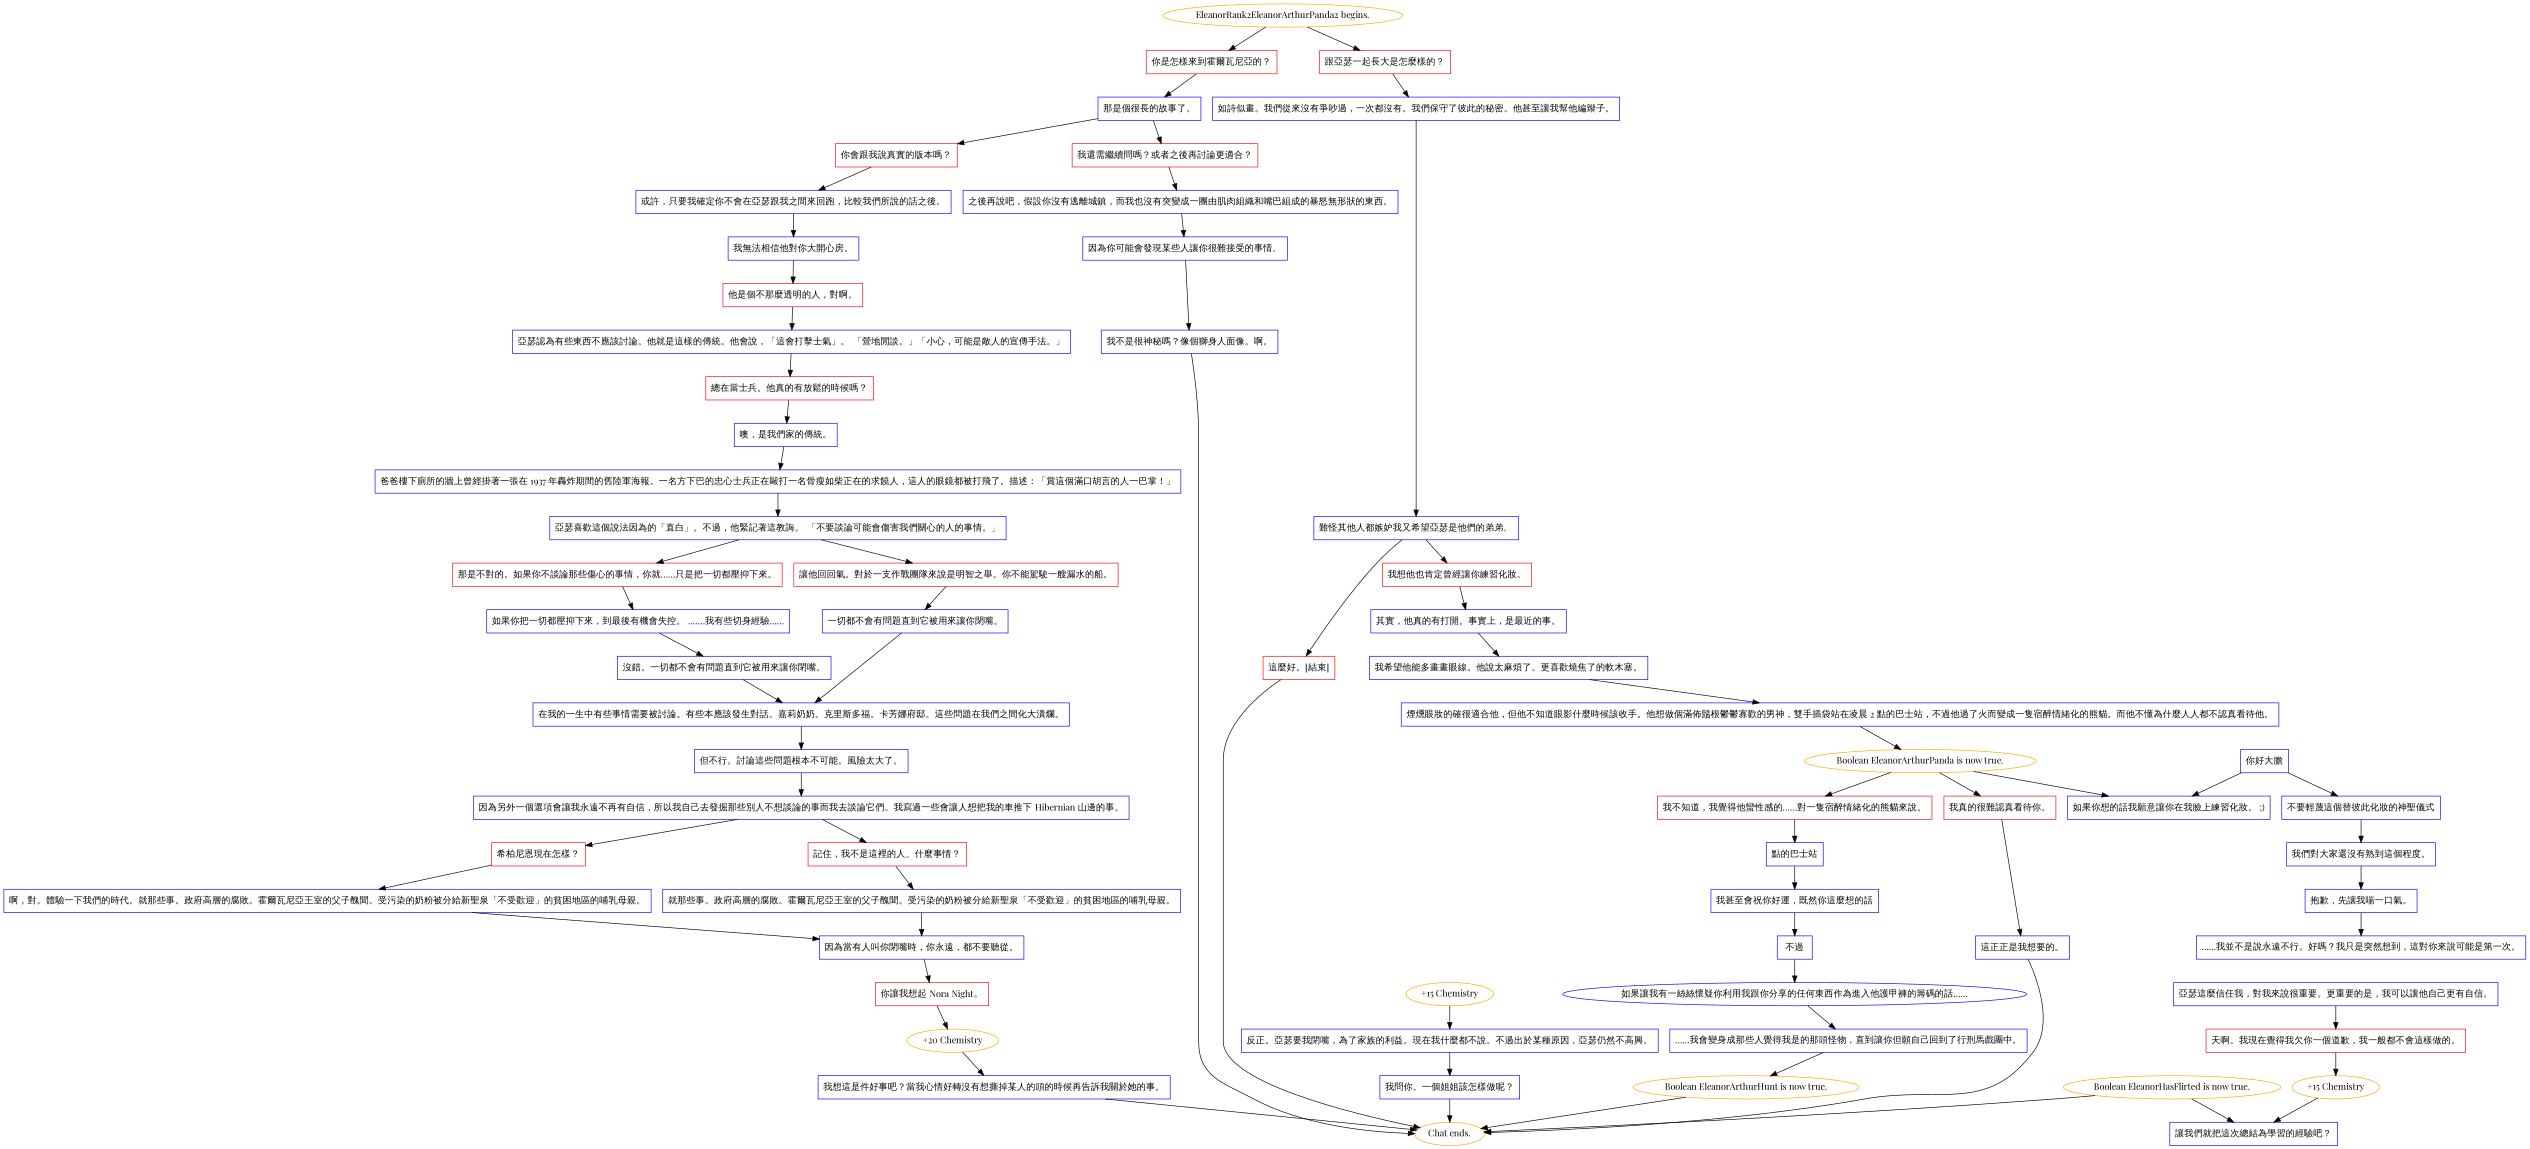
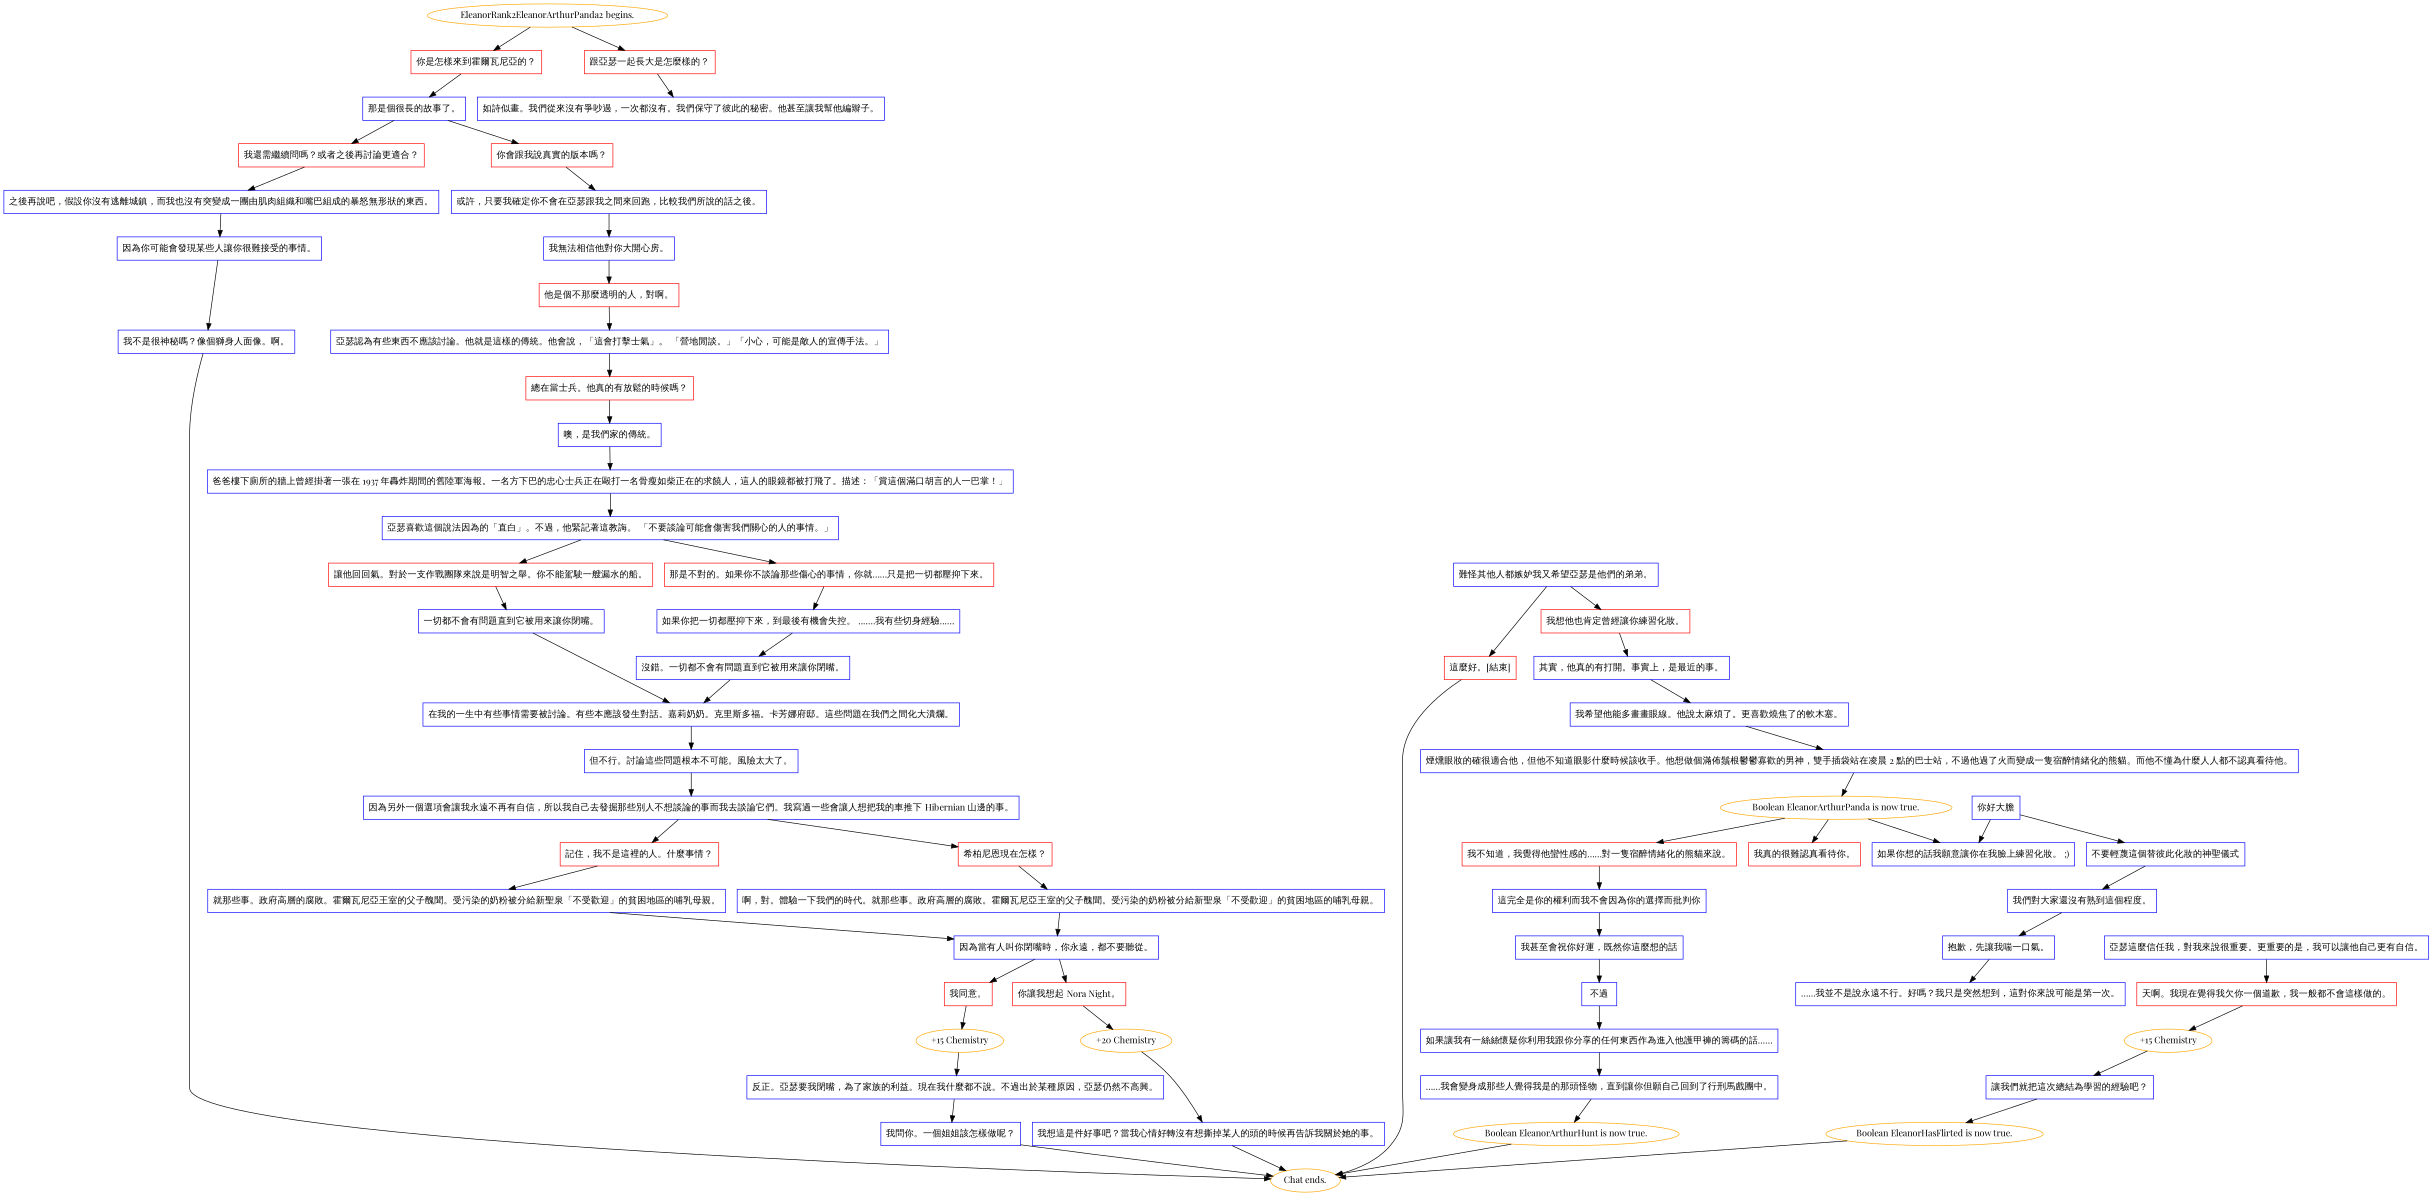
(1416, 315) -> none
(1795, 854) -> (1599, 901)
(2023, 948) -> none
none -> (968, 994)
(1795, 994) -> (1599, 1041)
(2210, 1109) -> (2005, 1110)
